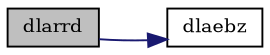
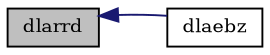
(123, 40) -> (143, 15)
